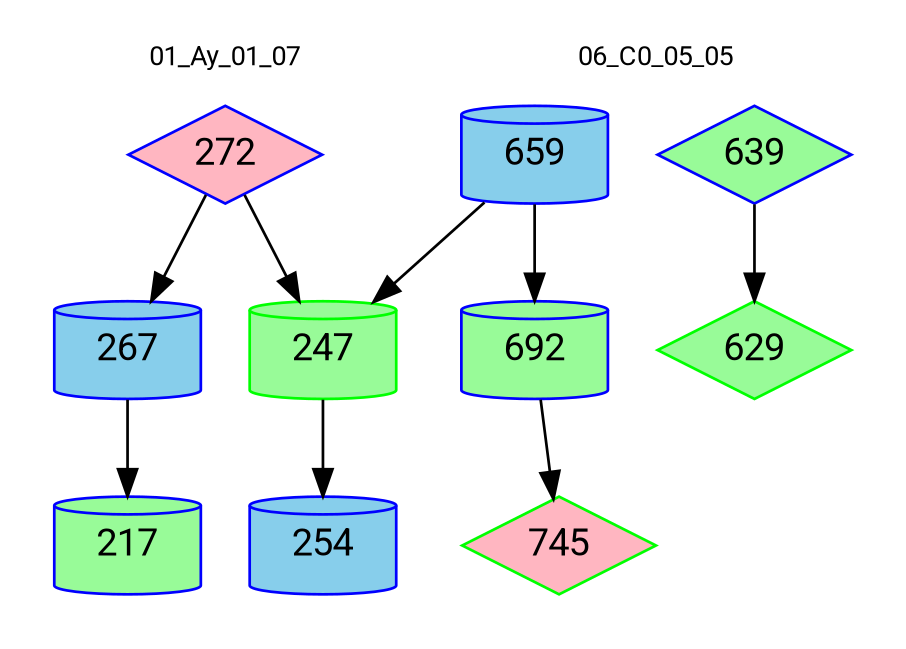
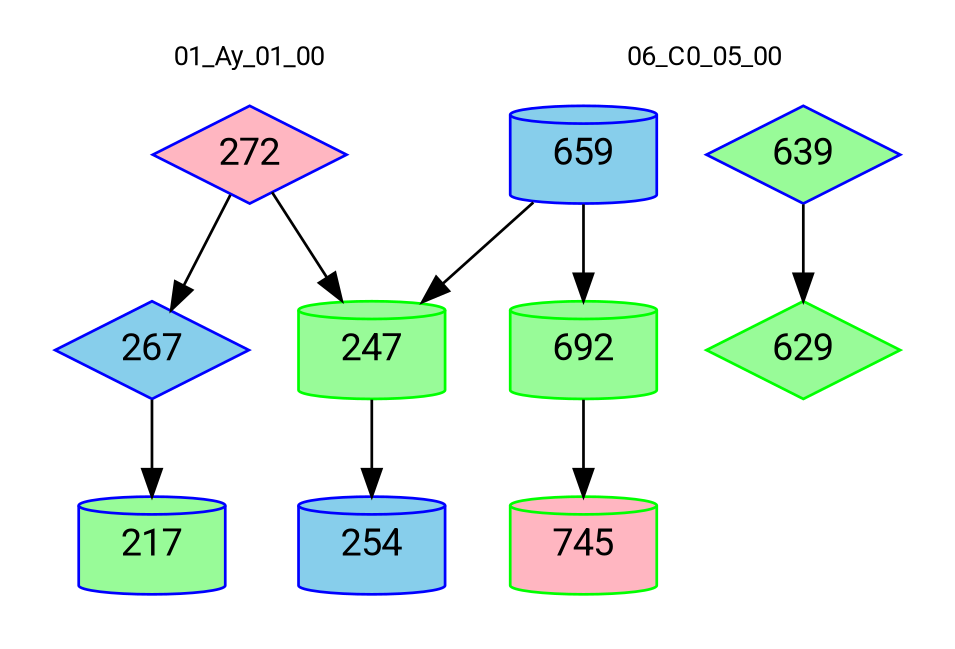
(225, 58) -> (250, 58)
(657, 58) -> (706, 58)
(128, 350) -> (152, 350)
(535, 350) -> (583, 350)
(559, 545) -> (583, 545)
